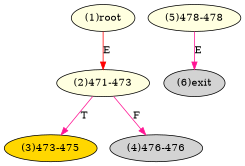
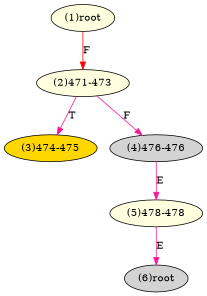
(107, 51) -> (87, 51)
(194, 83) -> (156, 278)
(51, 148) -> (51, 148)
none -> (156, 177)
